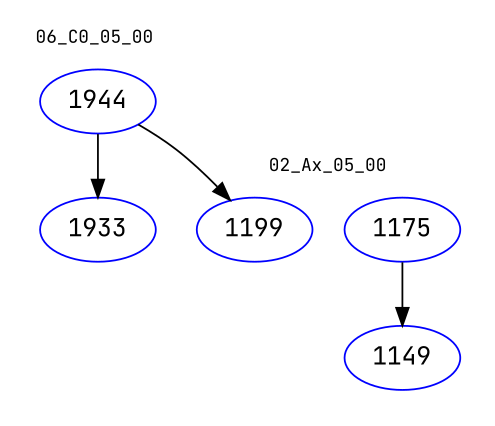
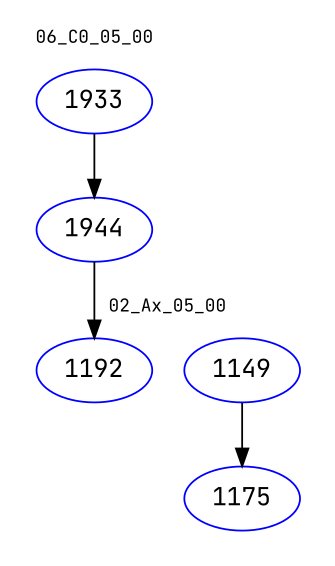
(98, 157) -> (94, 157)
(255, 230) -> (94, 370)
(402, 285) -> (242, 426)
